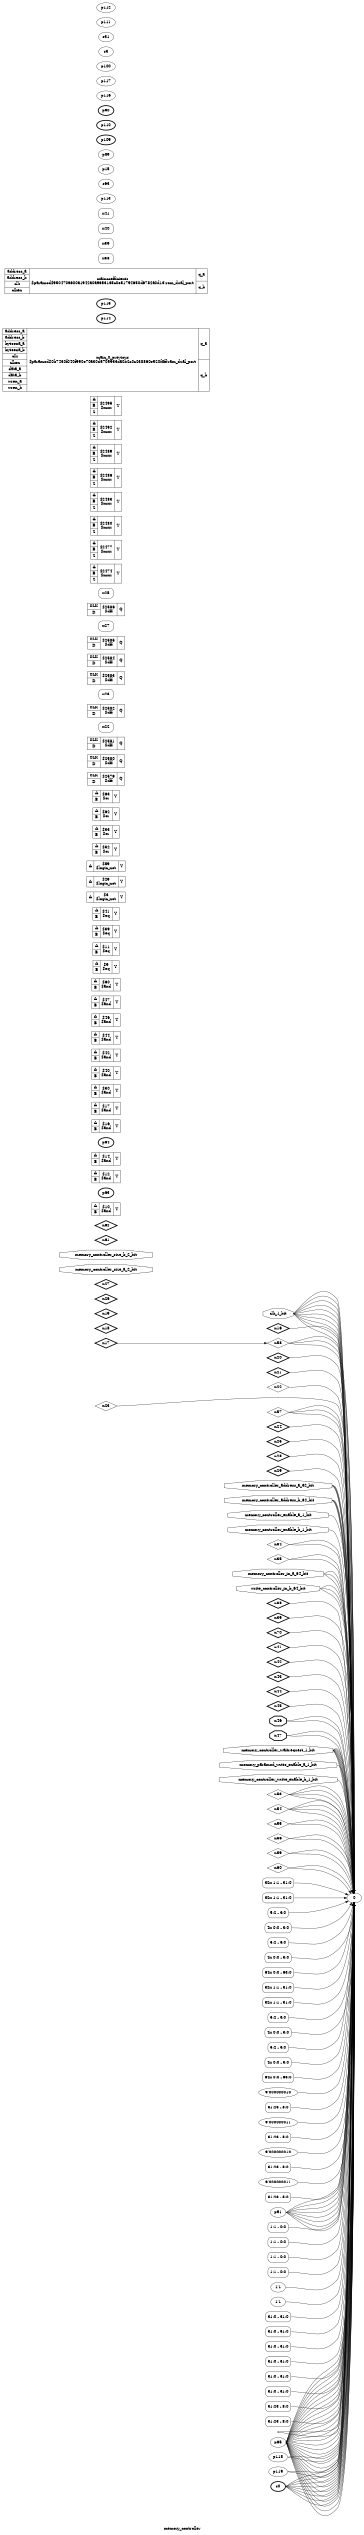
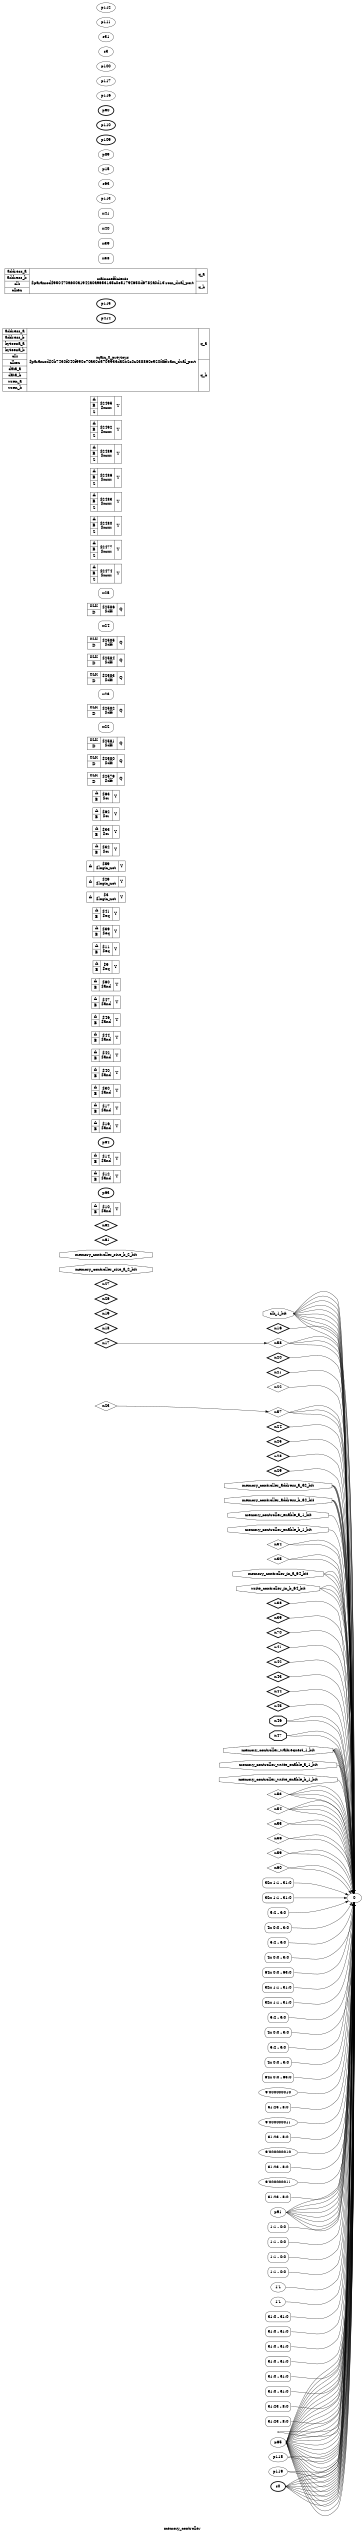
(106, 319) -> (106, 319)
(106, 626) -> (106, 626)
(339, 1413) -> (191, 1408)
(278, 1765) -> (278, 1765)
